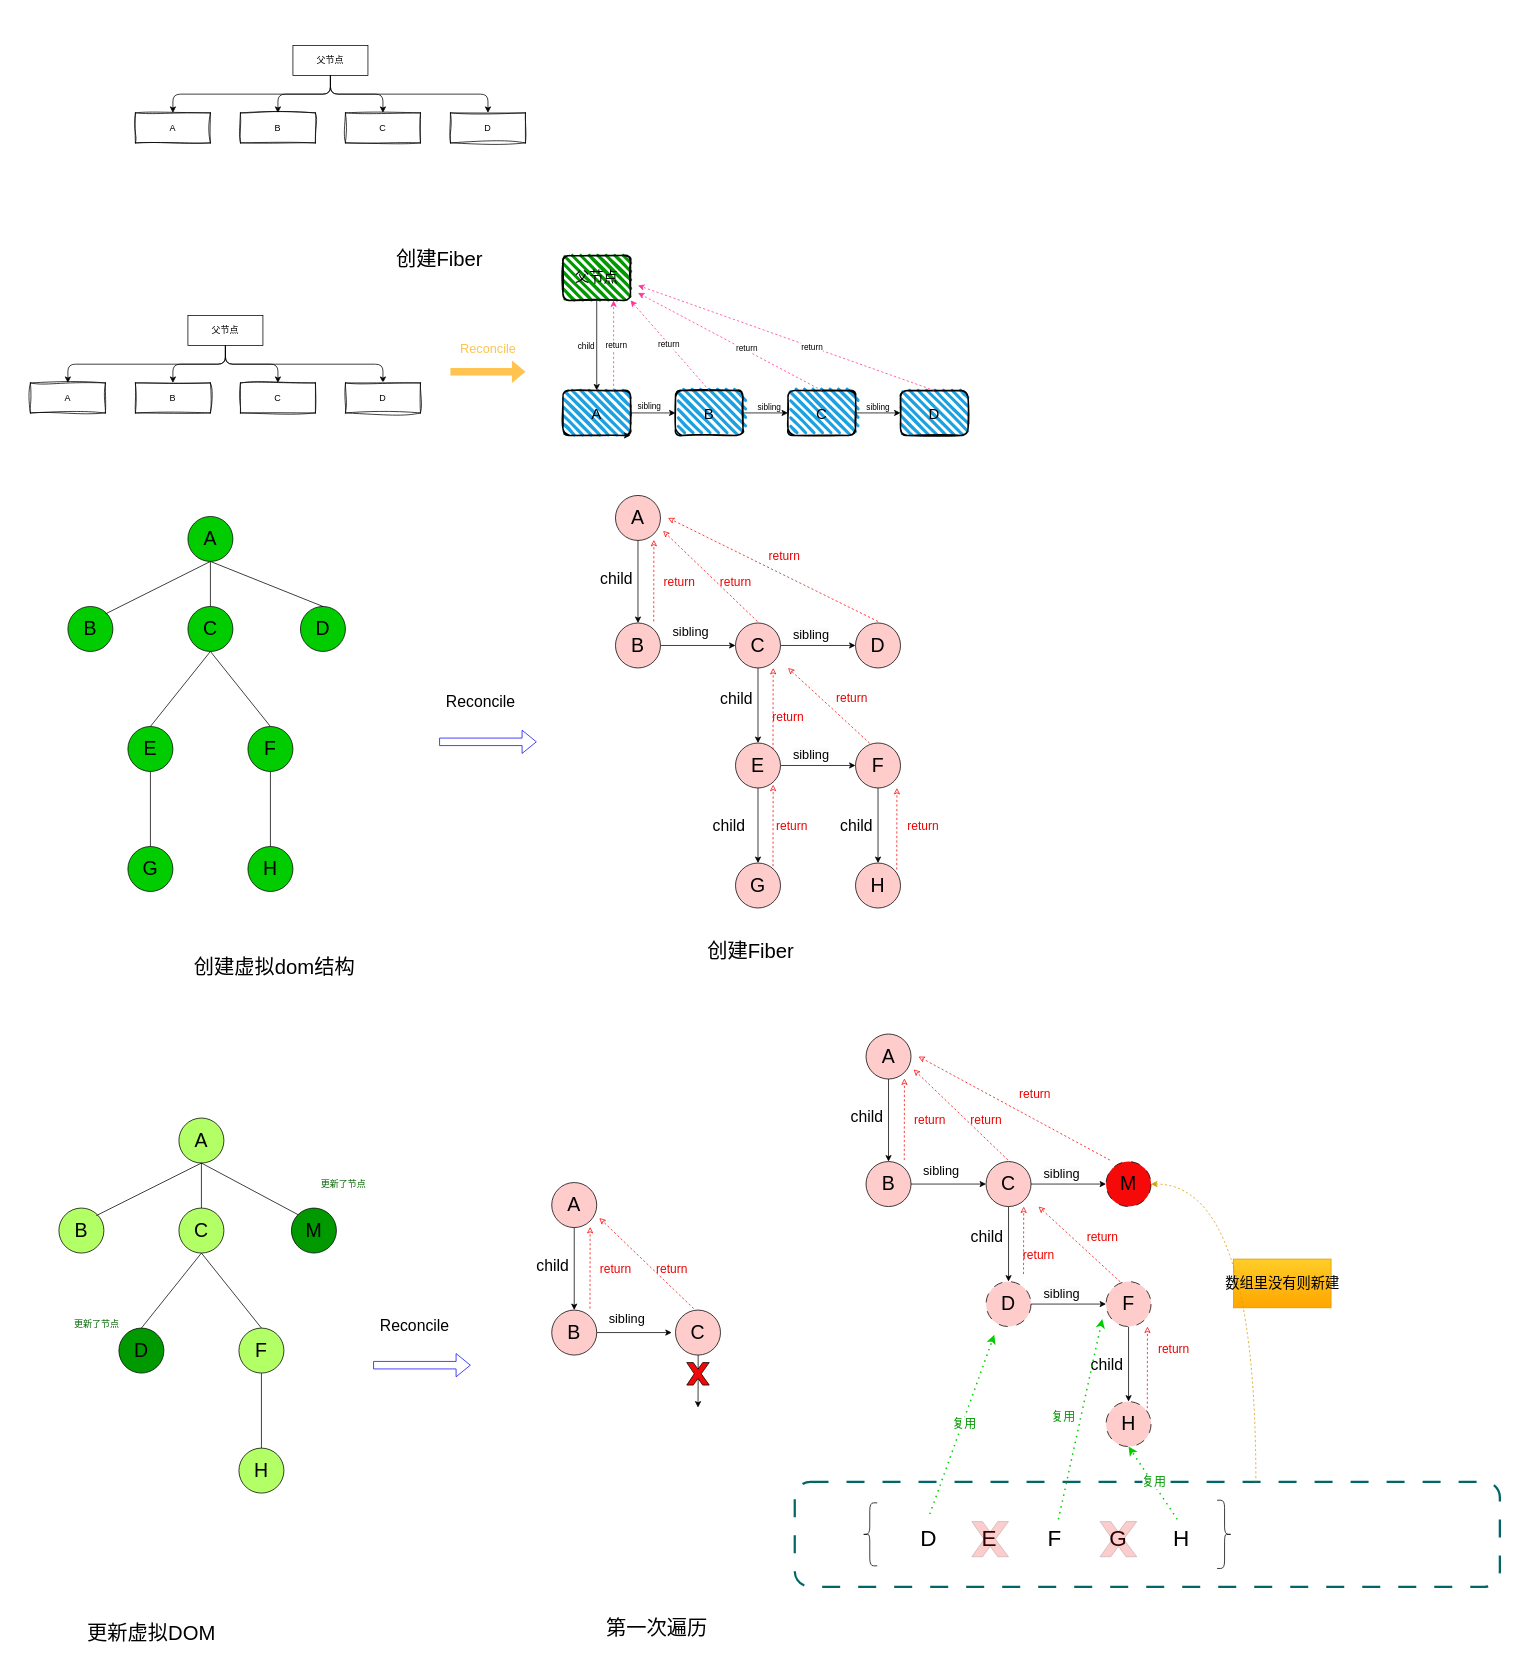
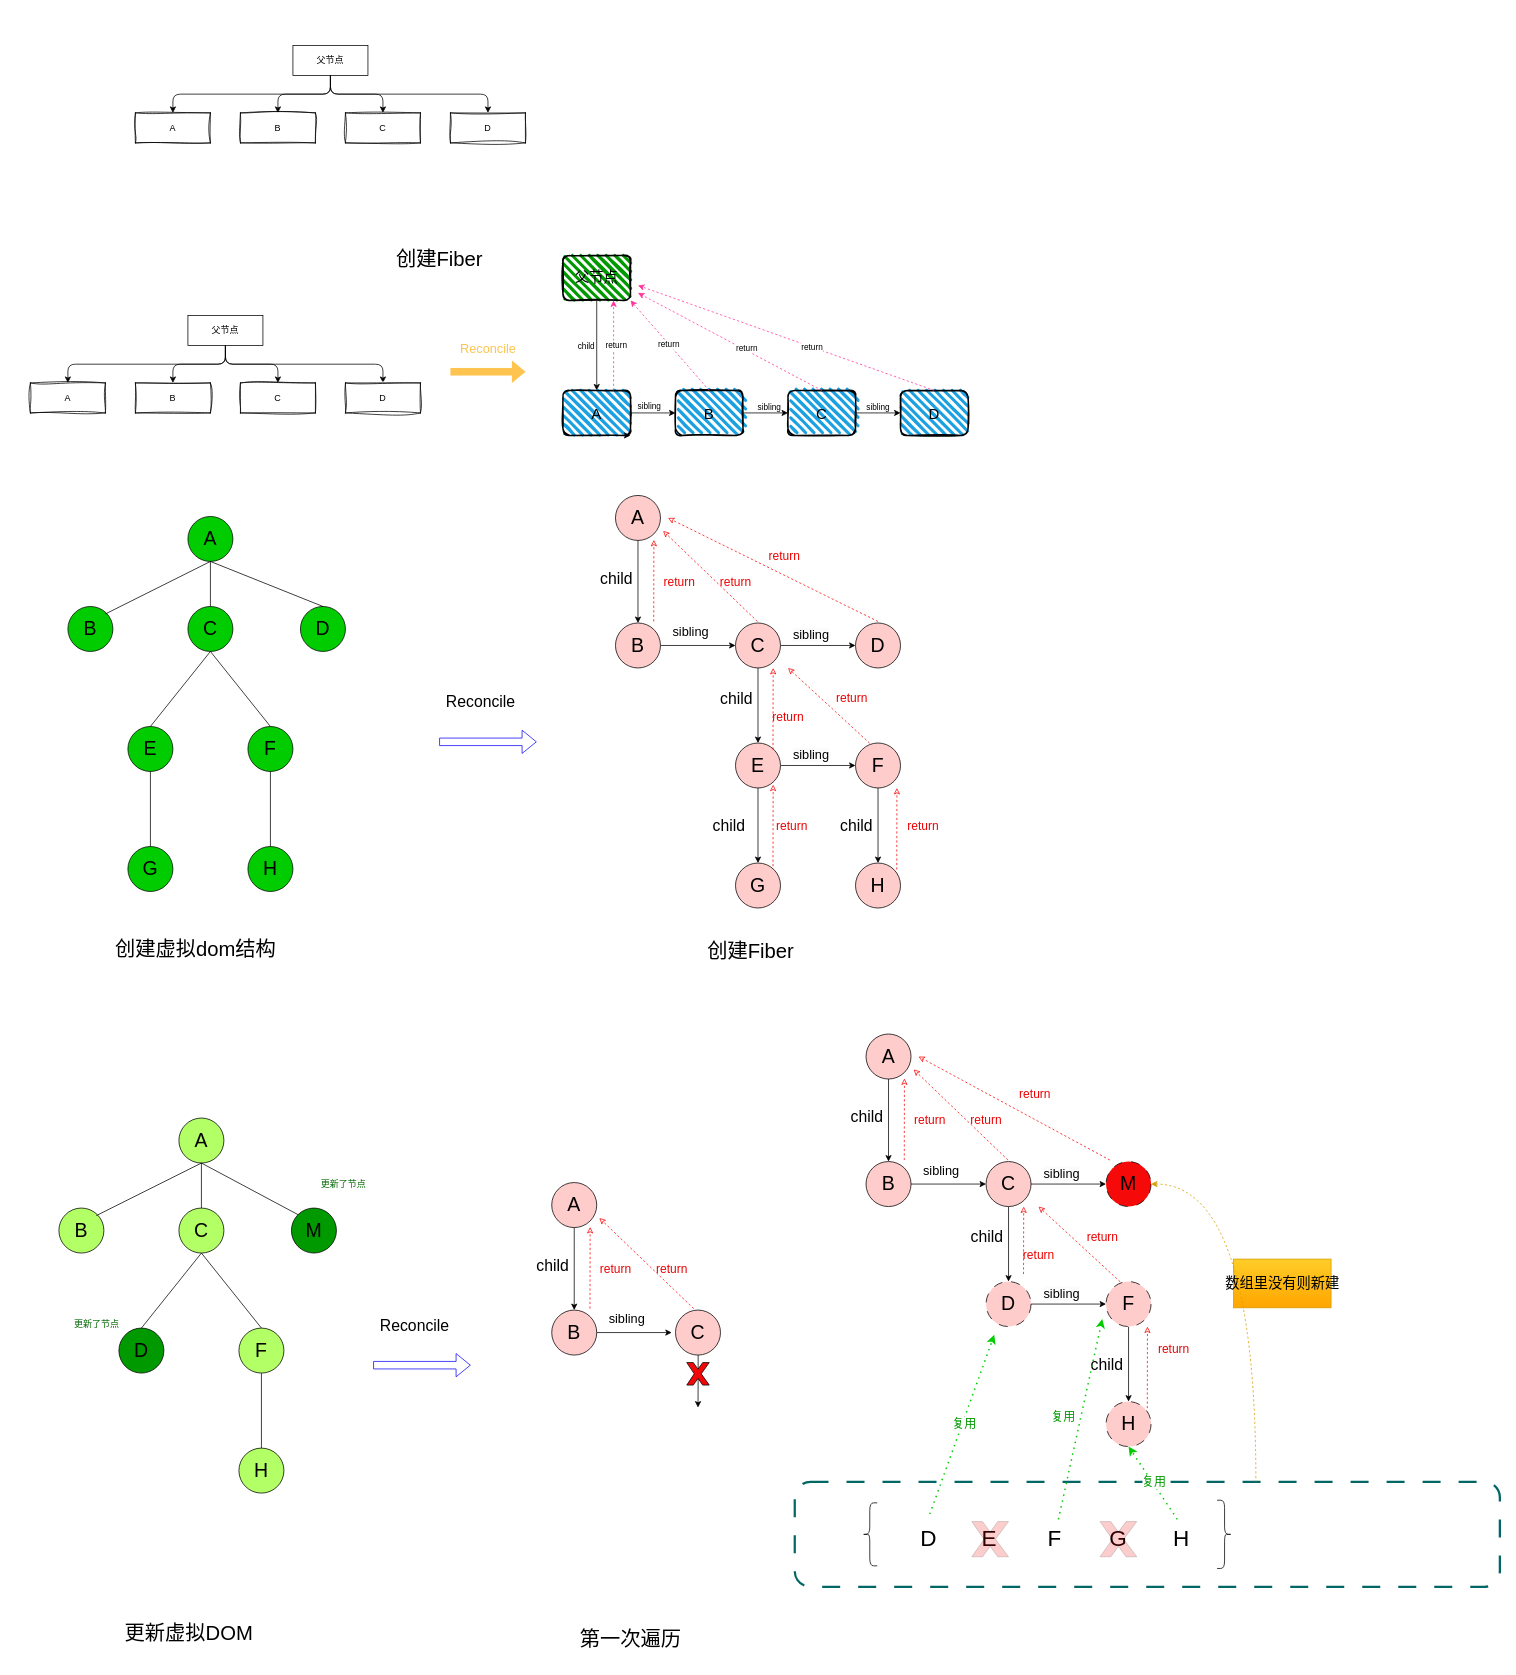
(274, 968) -> (195, 949)
(657, 1629) -> (630, 1640)
(151, 1633) -> (189, 1633)
